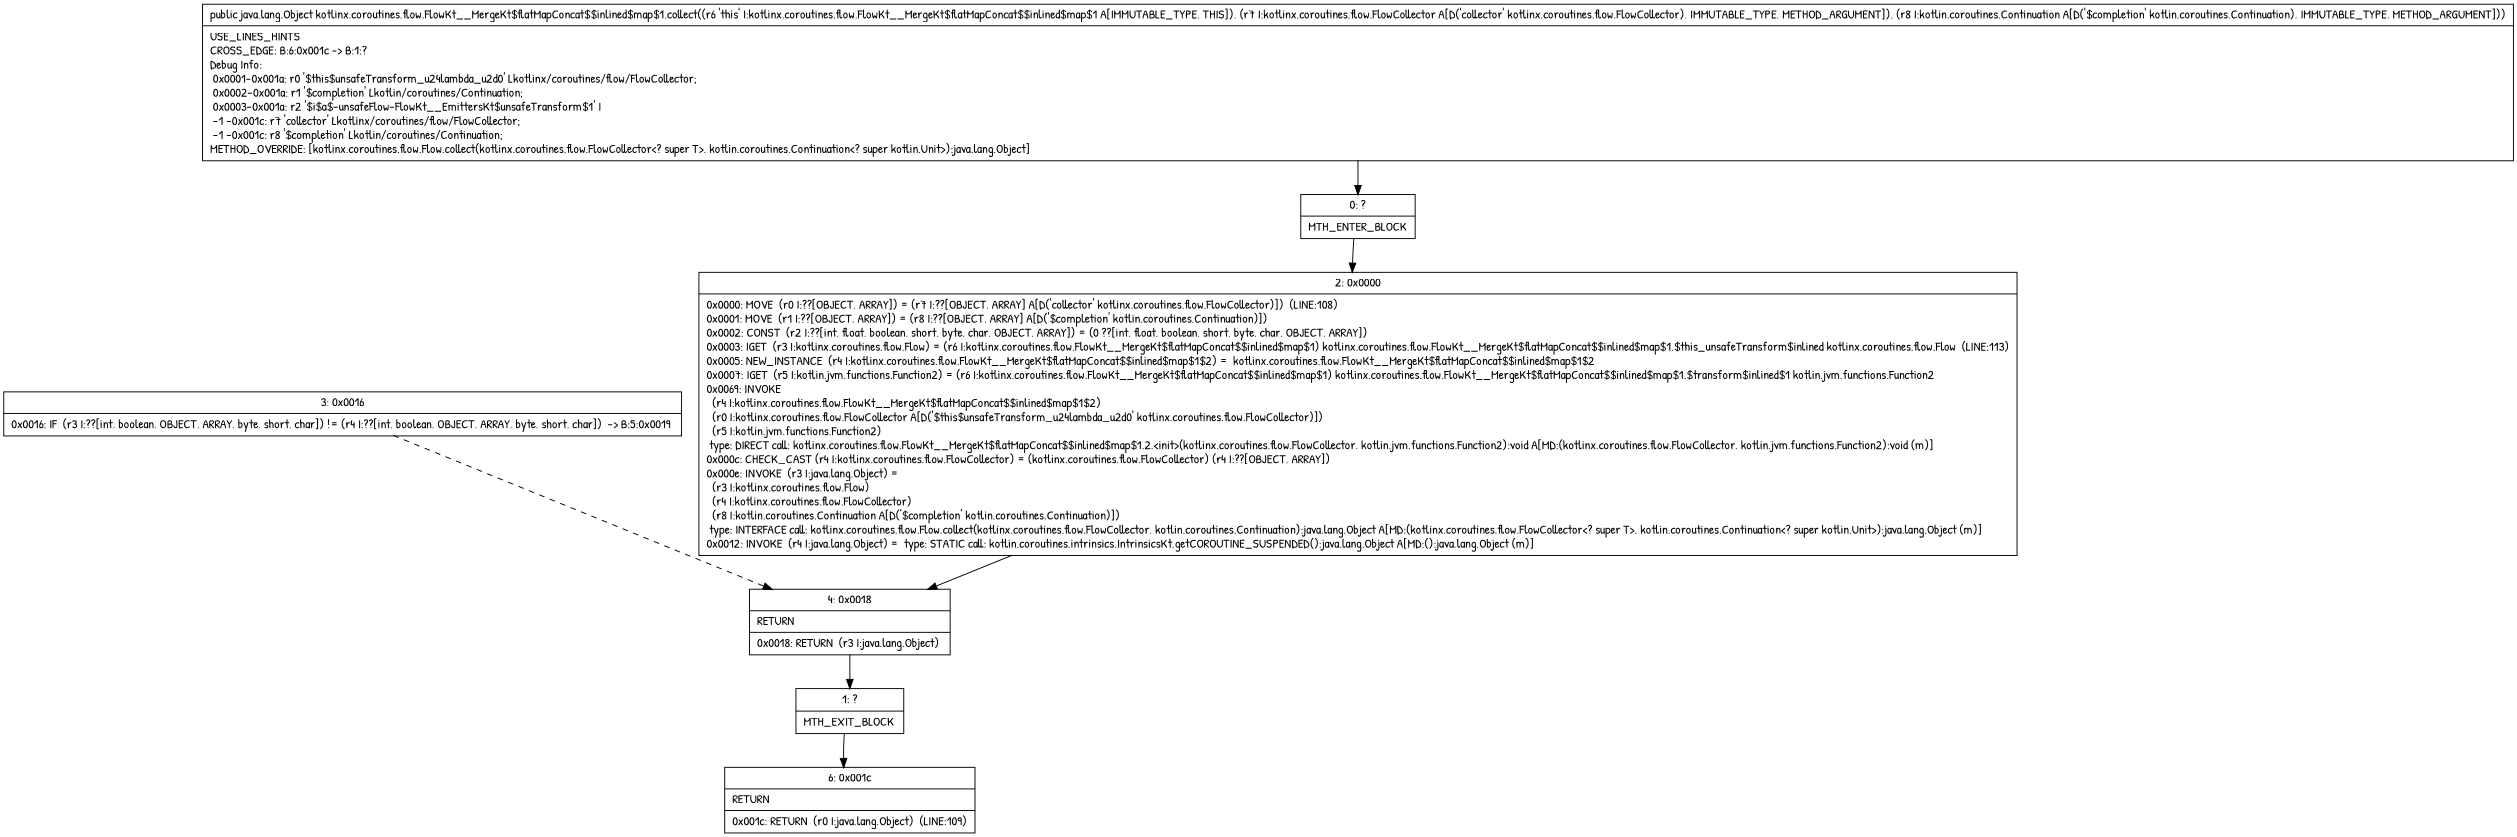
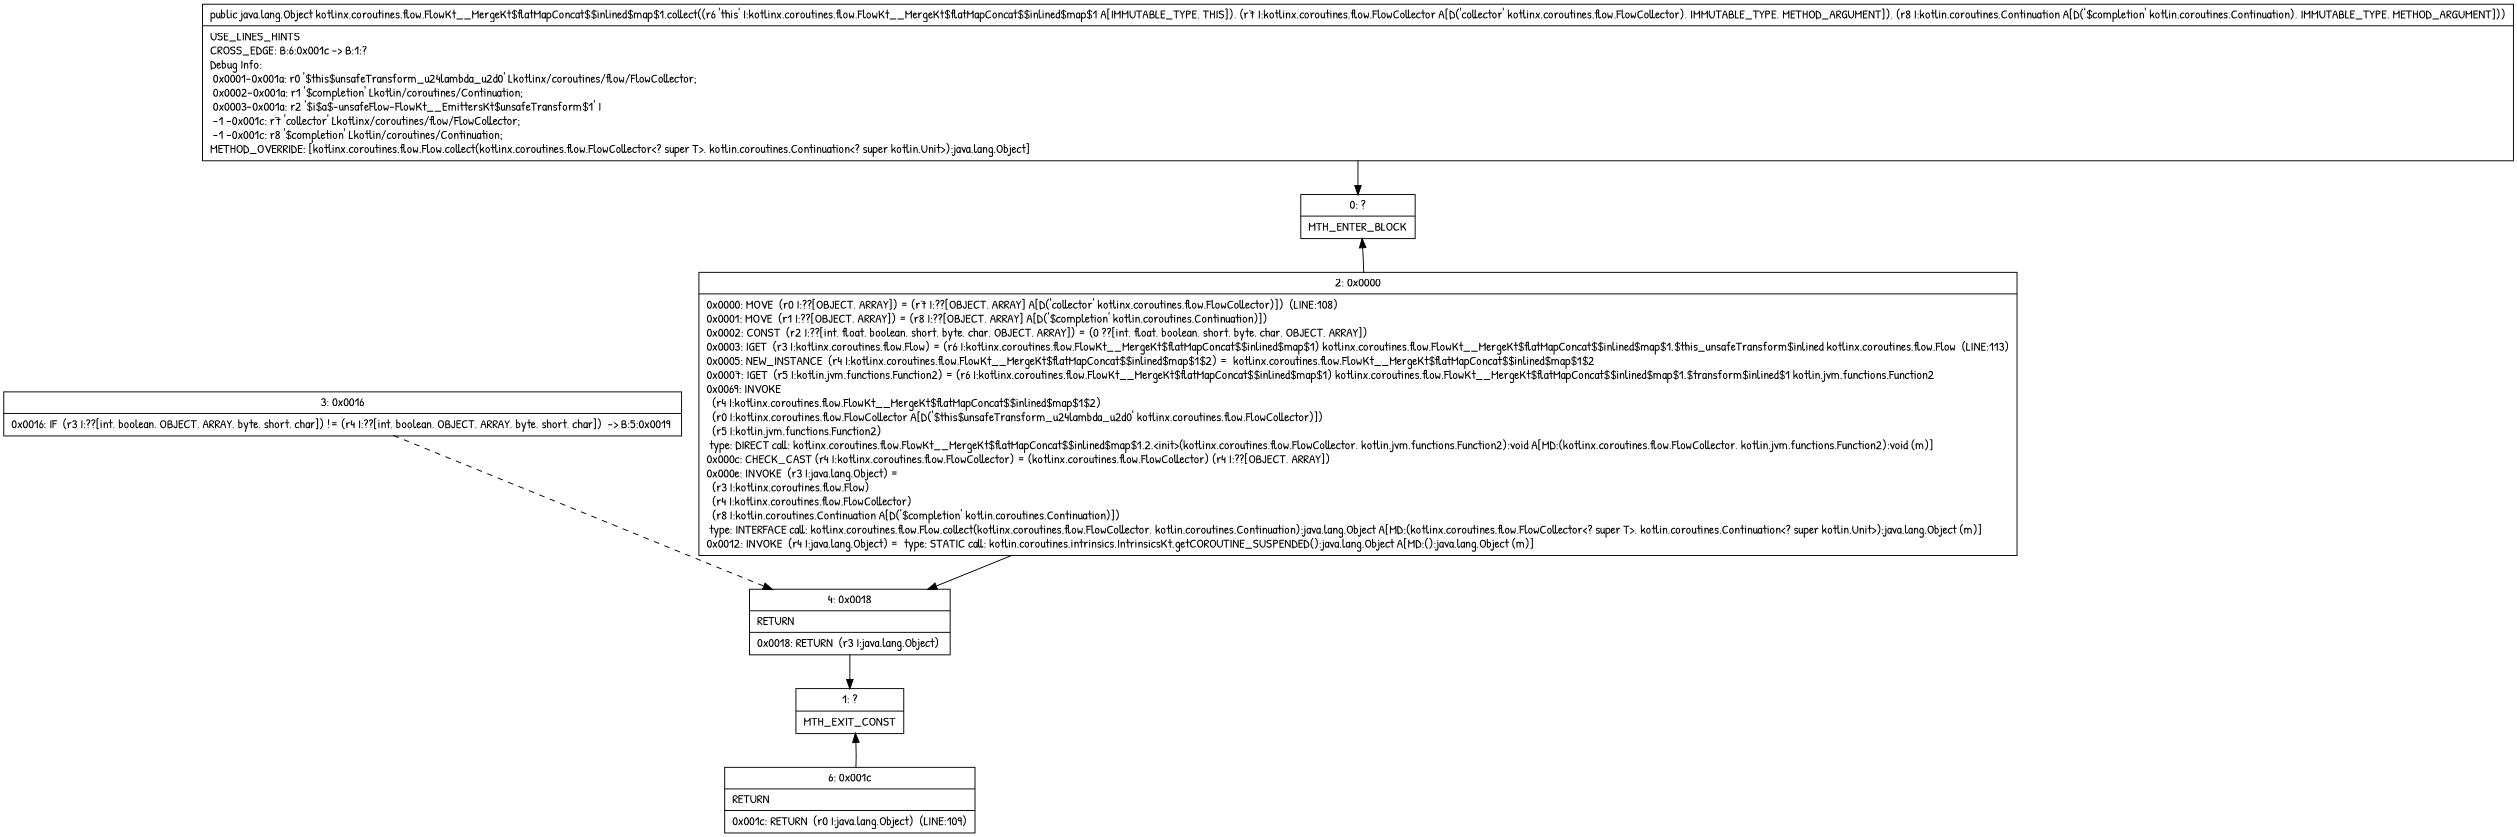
(1353, 251) -> (1363, 260)
(849, 722) -> (850, 722)
(844, 746) -> (856, 755)
